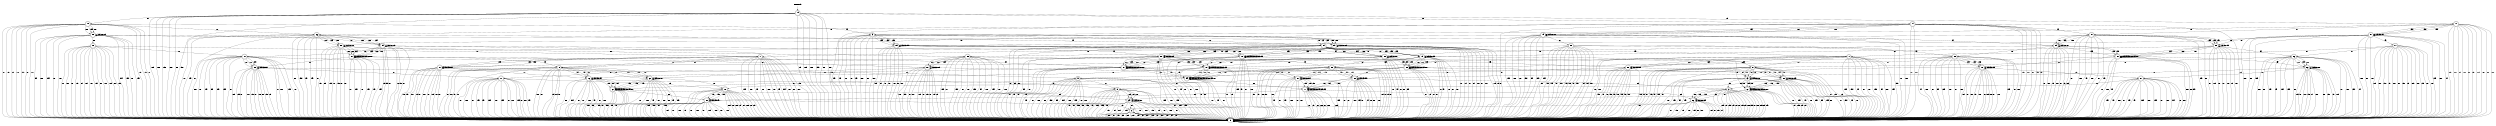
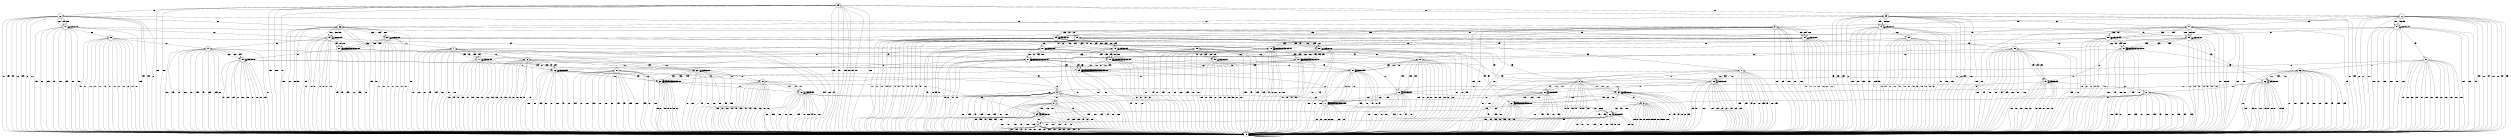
(798, 4) -> none
(1006, 97) -> (1050, 96)
